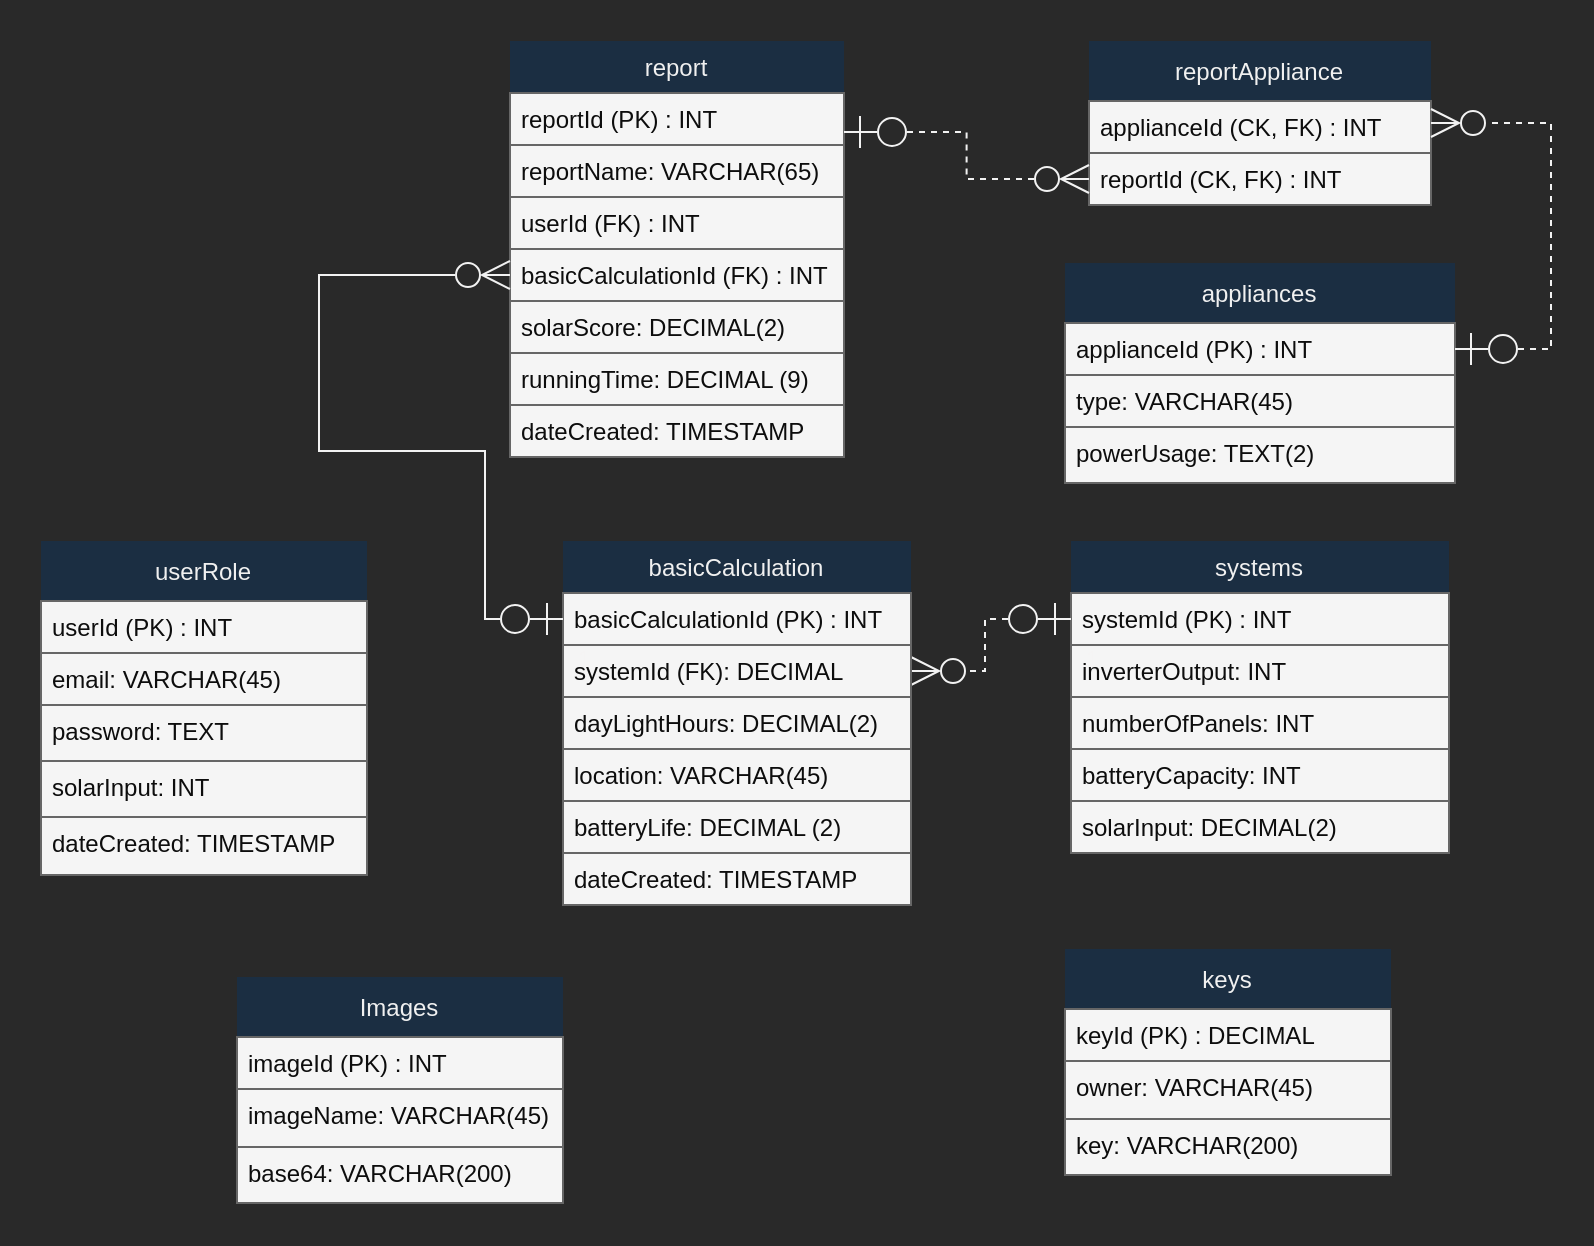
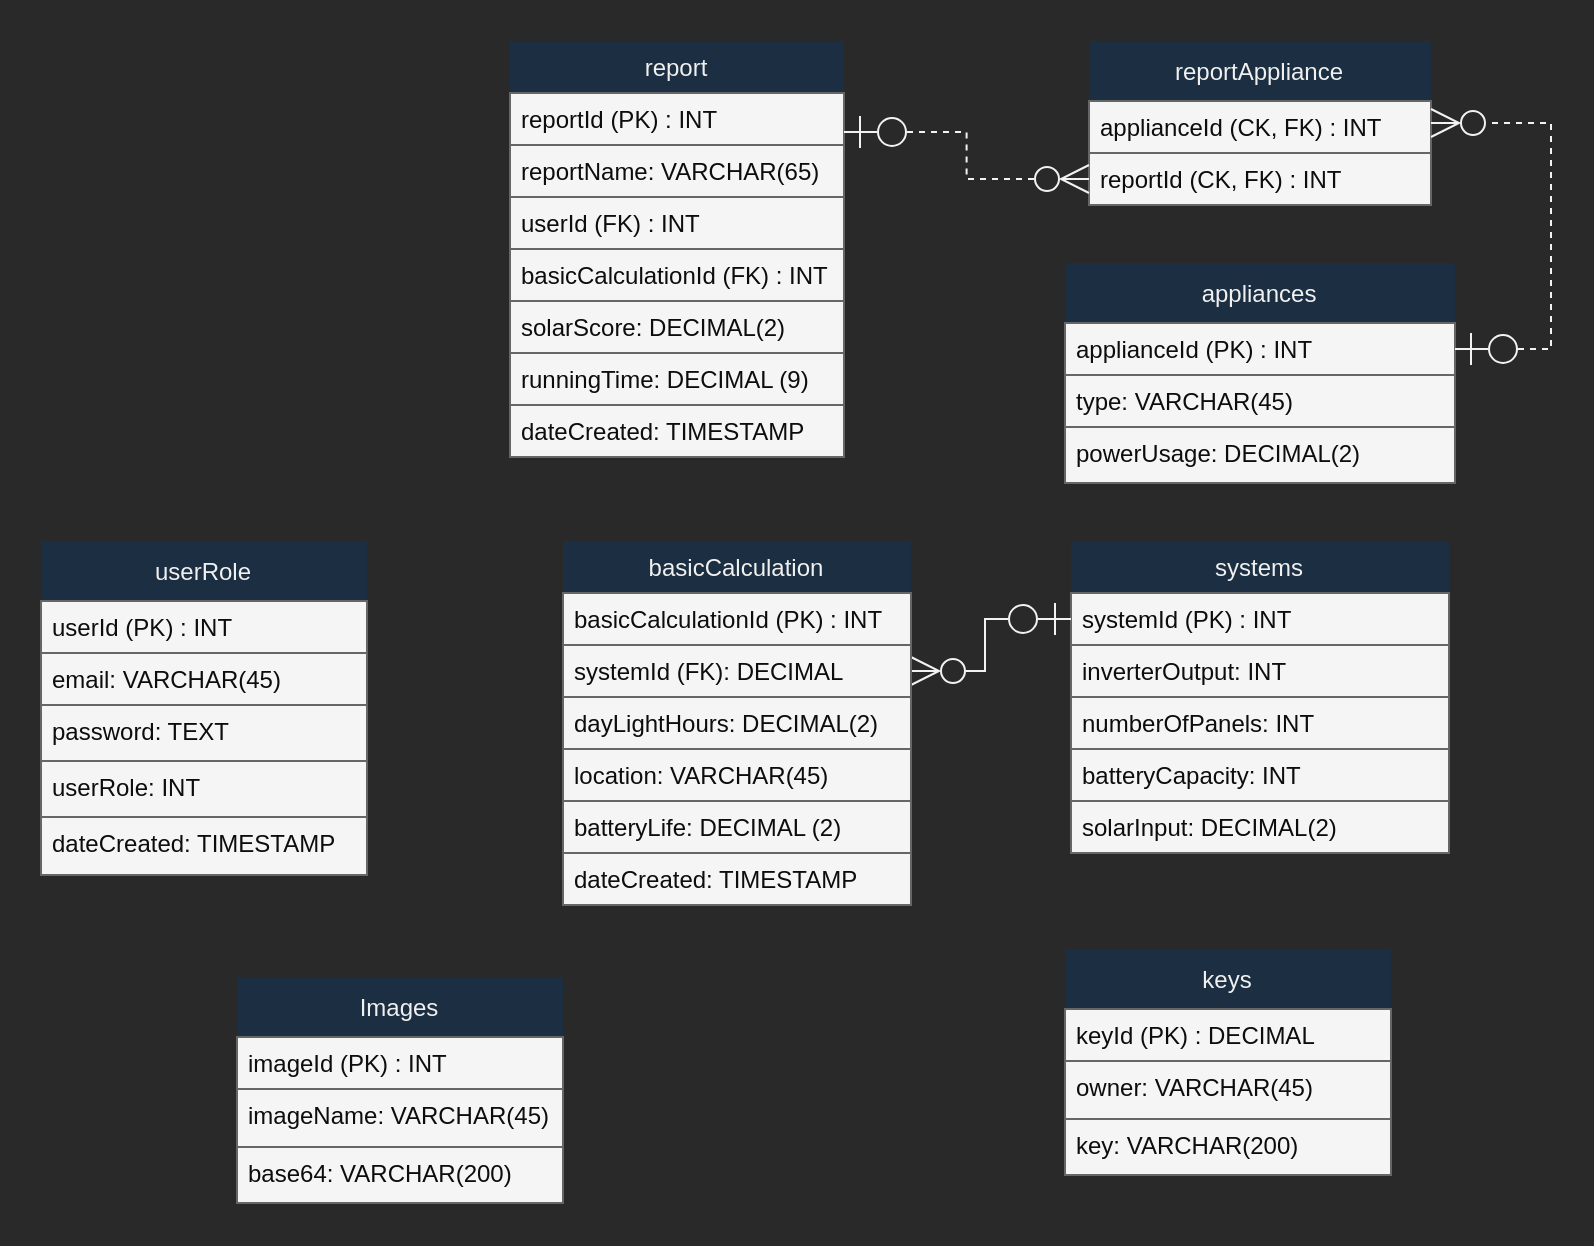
(338, 451) -> none
(1197, 454) -> (1218, 454)
(985, 645) -> (985, 645)
(143, 788) -> (130, 788)
